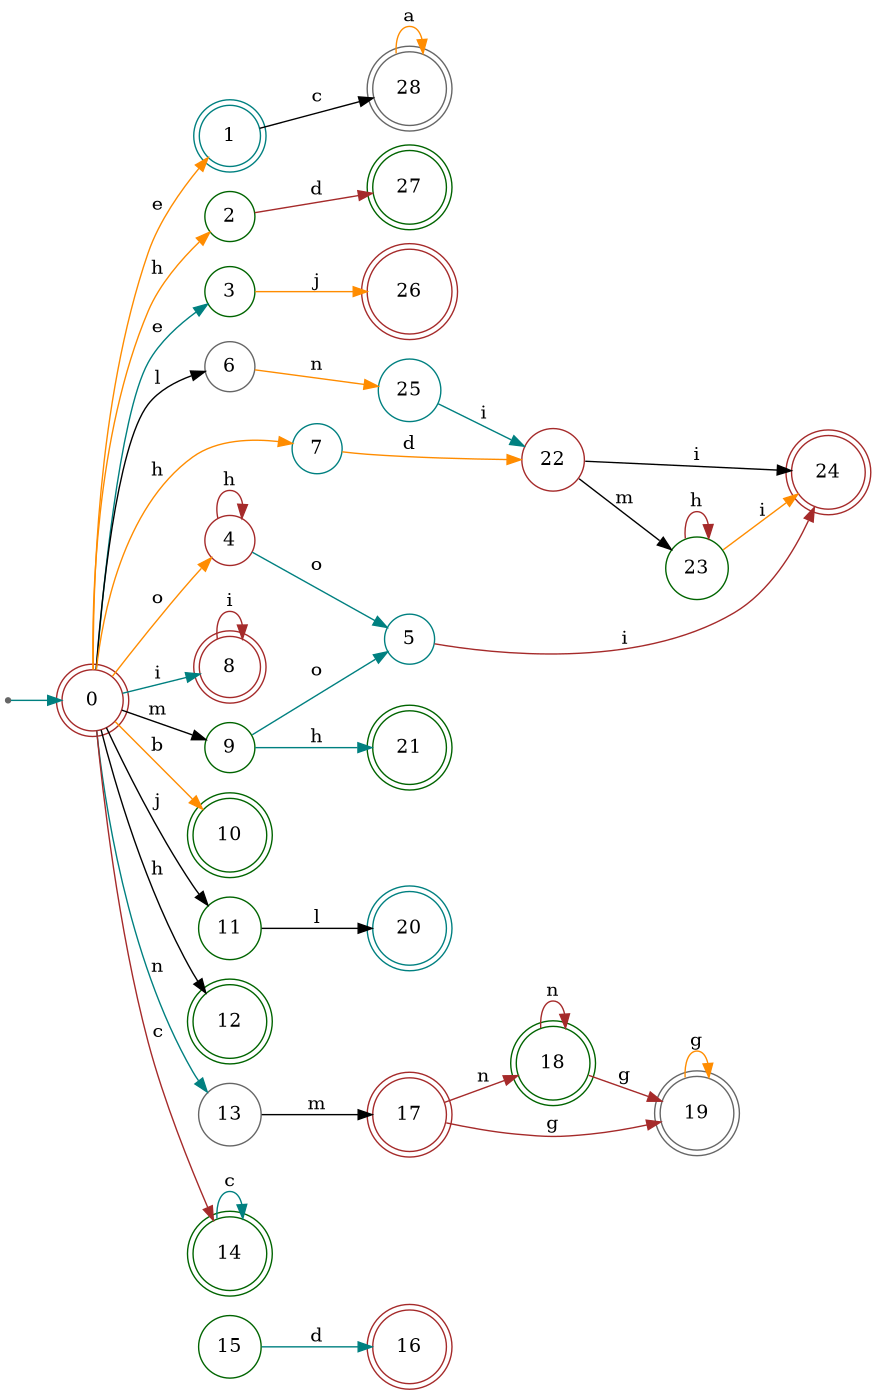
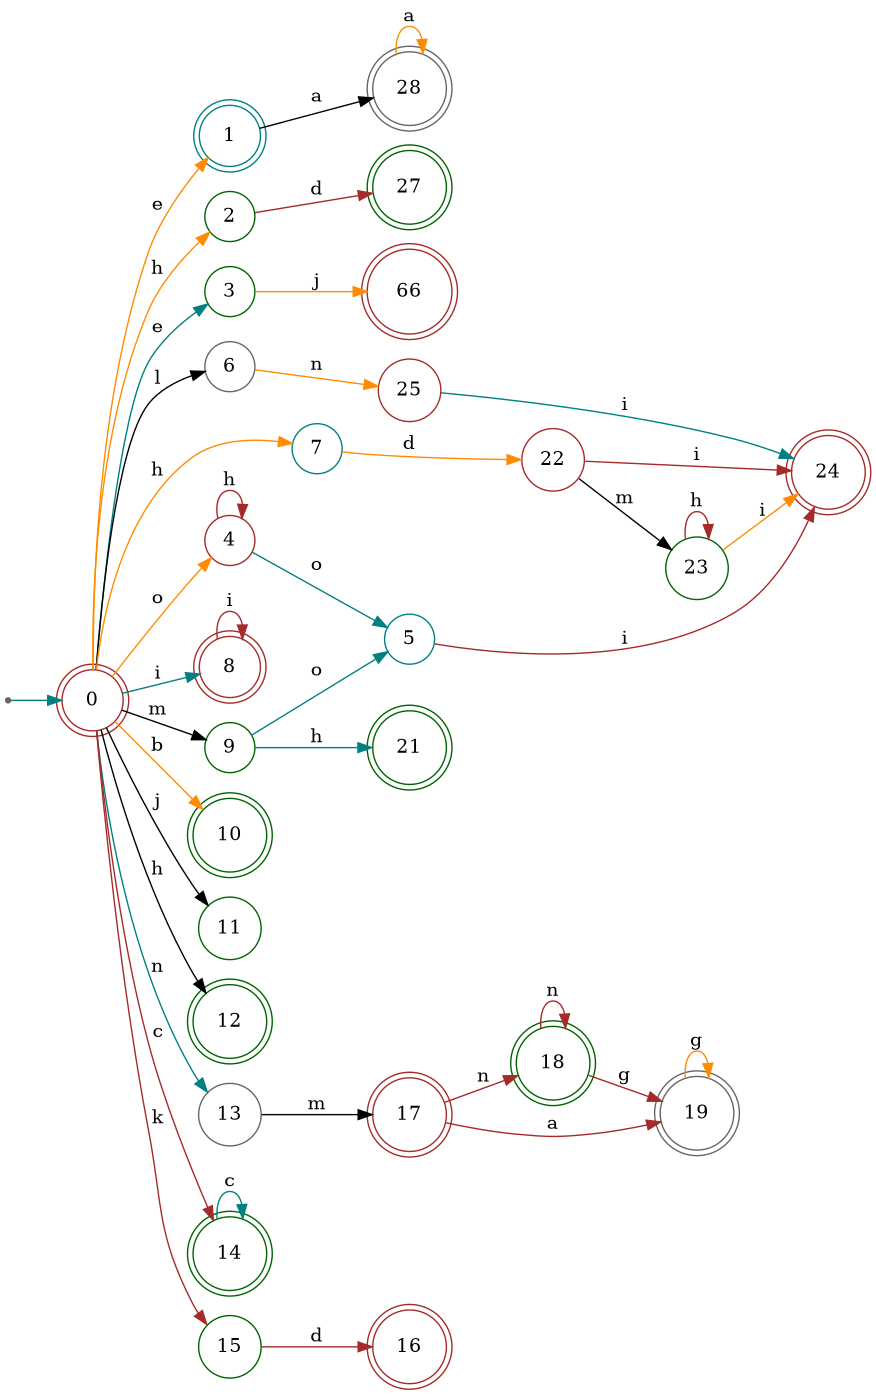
(317, 96) -> (317, 96)
(410, 292) -> (410, 292)
(410, 390) -> (410, 390)
(475, 422) -> (612, 414)
(681, 466) -> (681, 466)
(410, 928) -> none
none -> (131, 1026)
(553, 1124) -> (553, 1124)
(310, 1347) -> (310, 1347)
